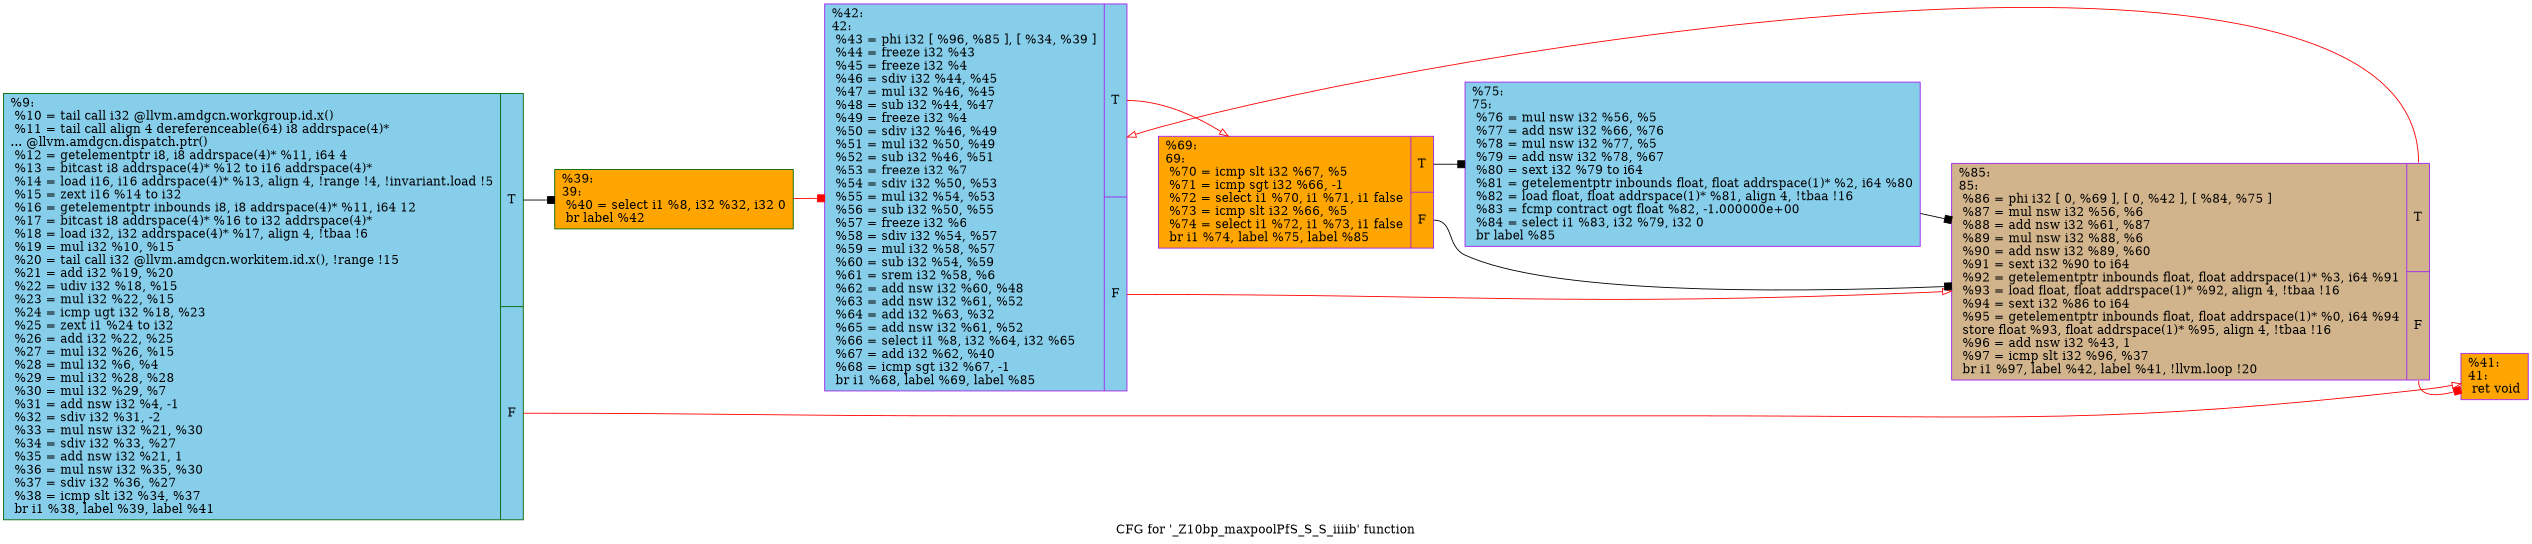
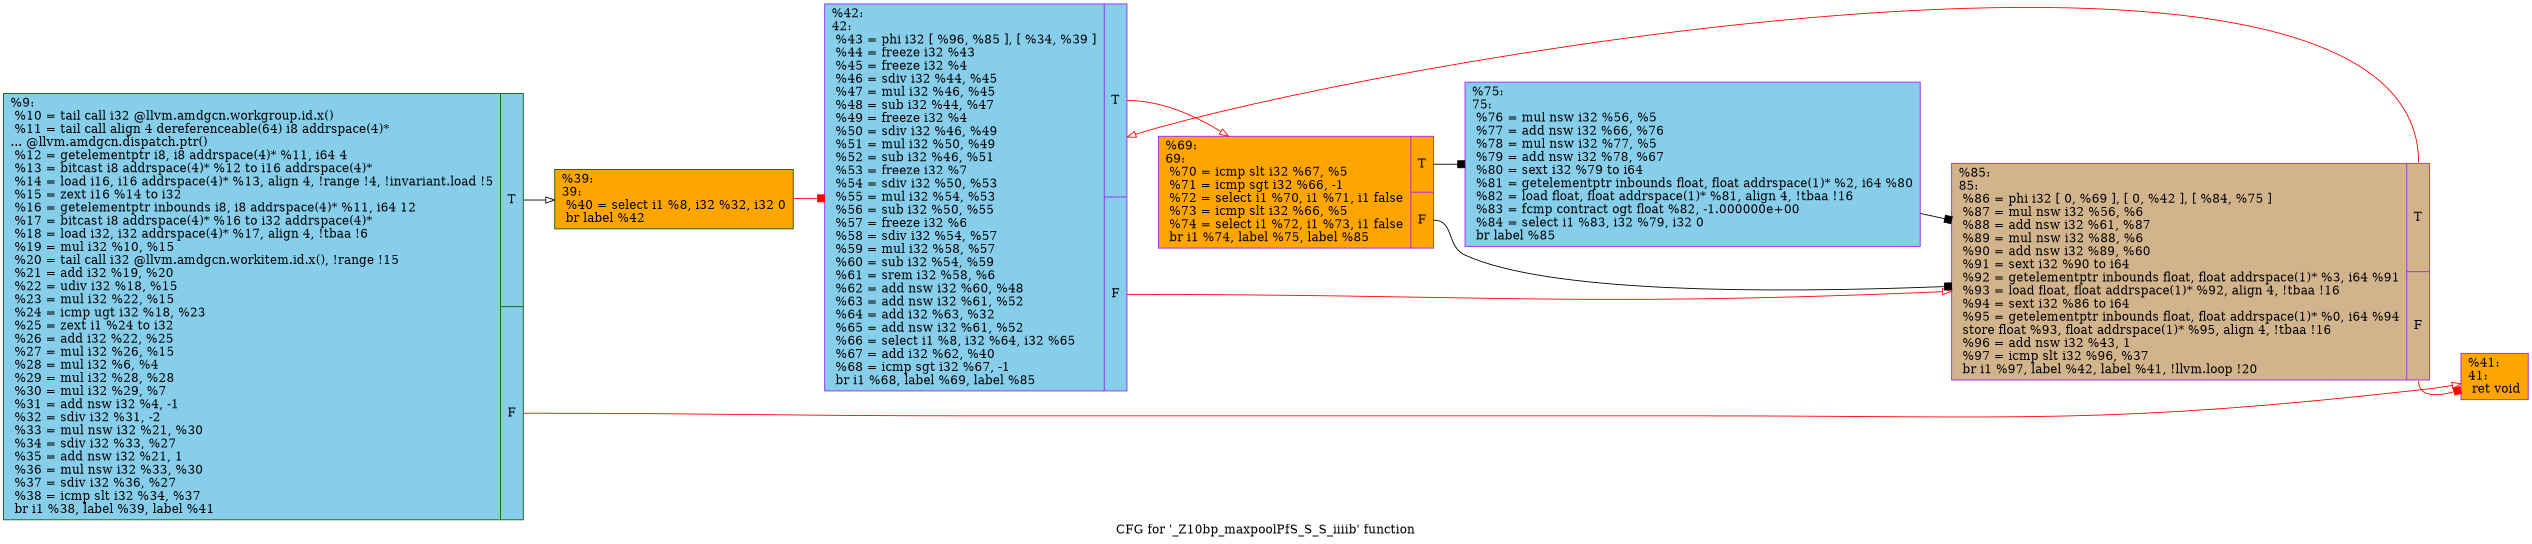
(534, 200) -> (534, 200)
(107, 470) -> (107, 470)
